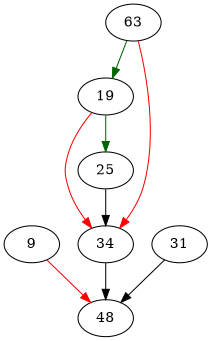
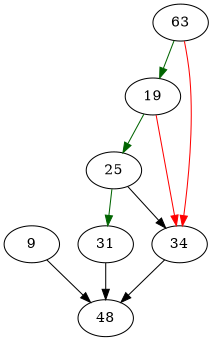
none -> (110, 202)
(65, 278) -> (65, 278)
